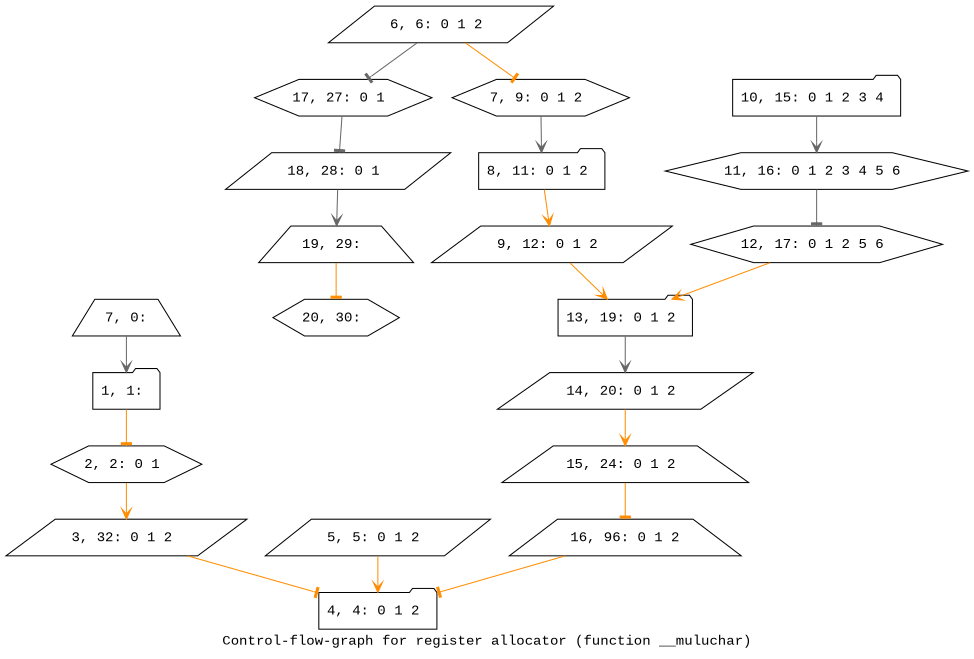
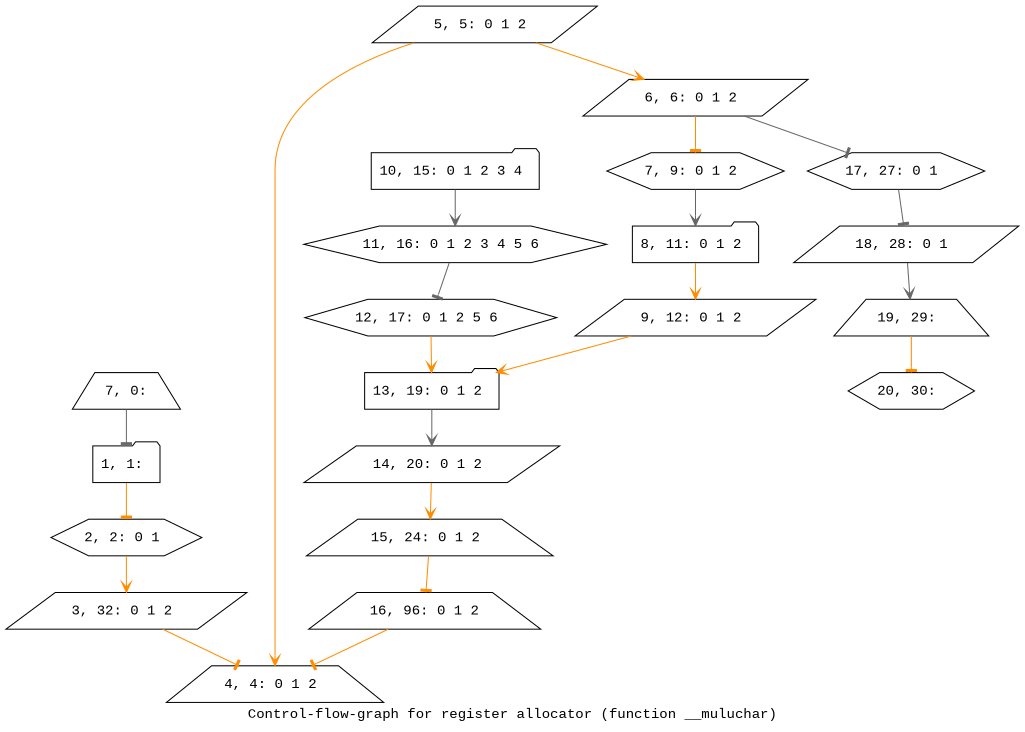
none -> (585, 59)
(126, 349) -> (126, 425)
(378, 611) -> (275, 684)
